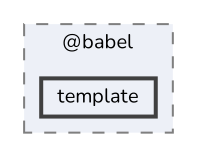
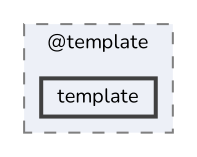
(98, 43) -> (98, 43)
